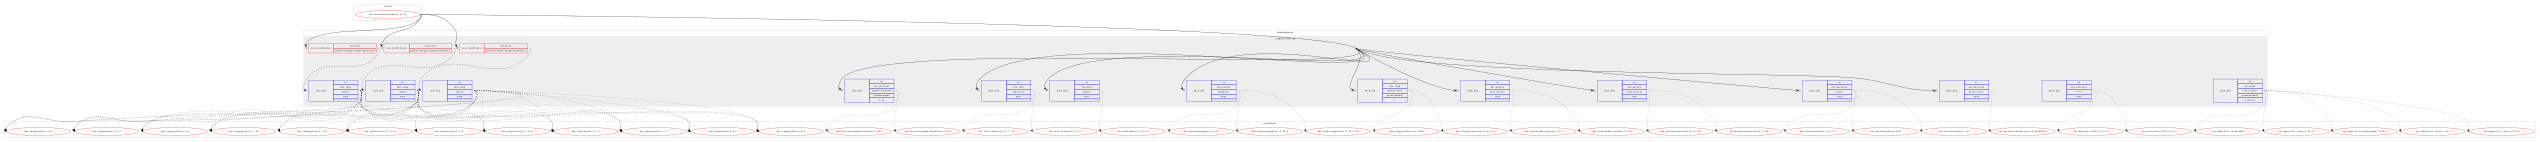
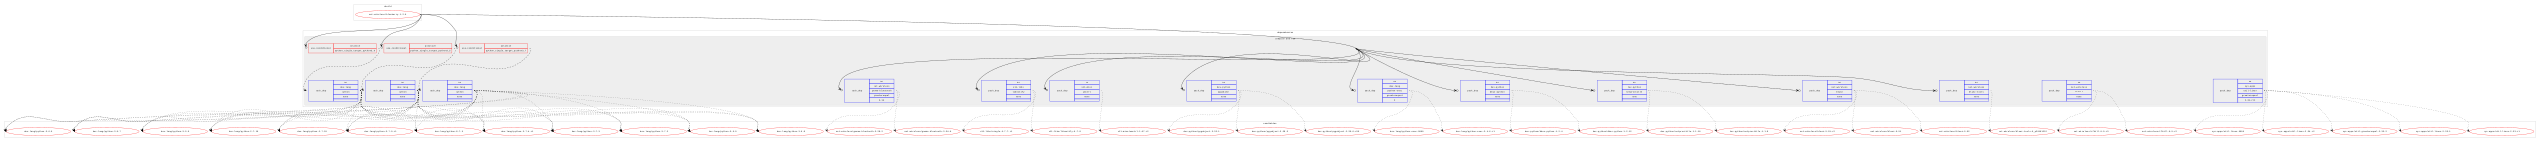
(996, 131) -> (996, 131)
